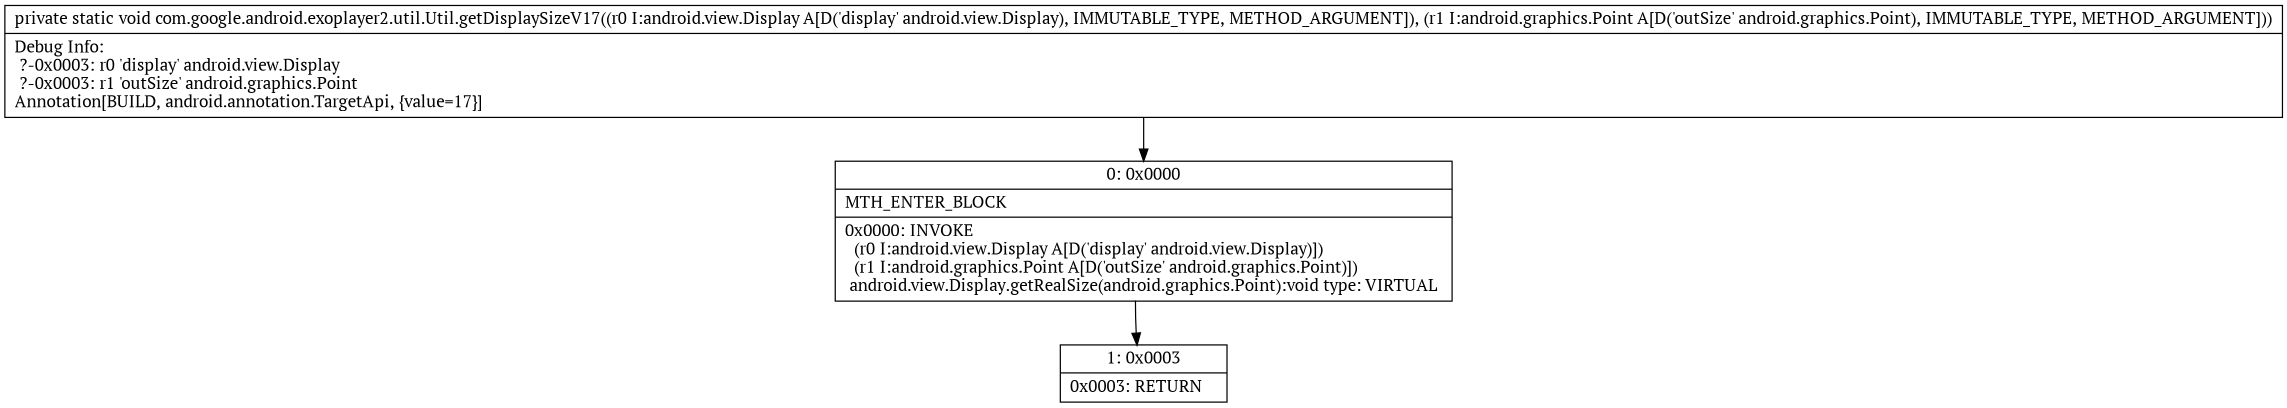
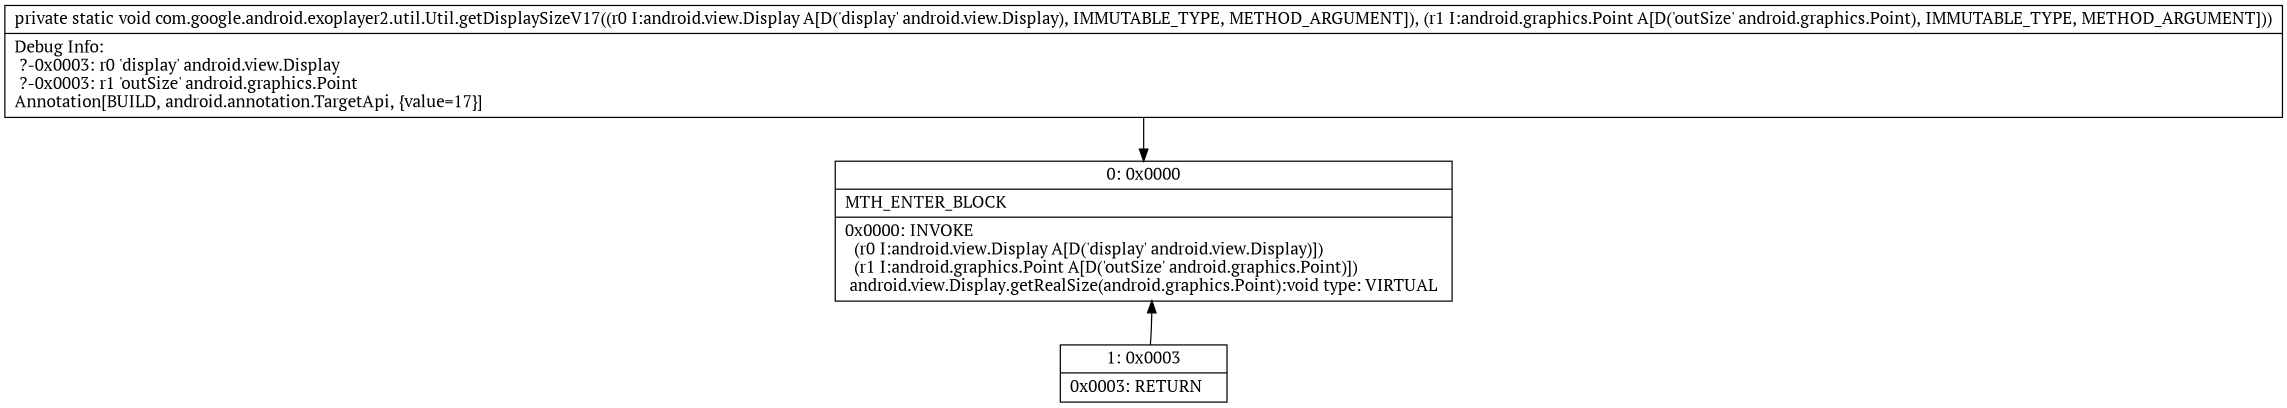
(1136, 317) -> (1151, 329)
